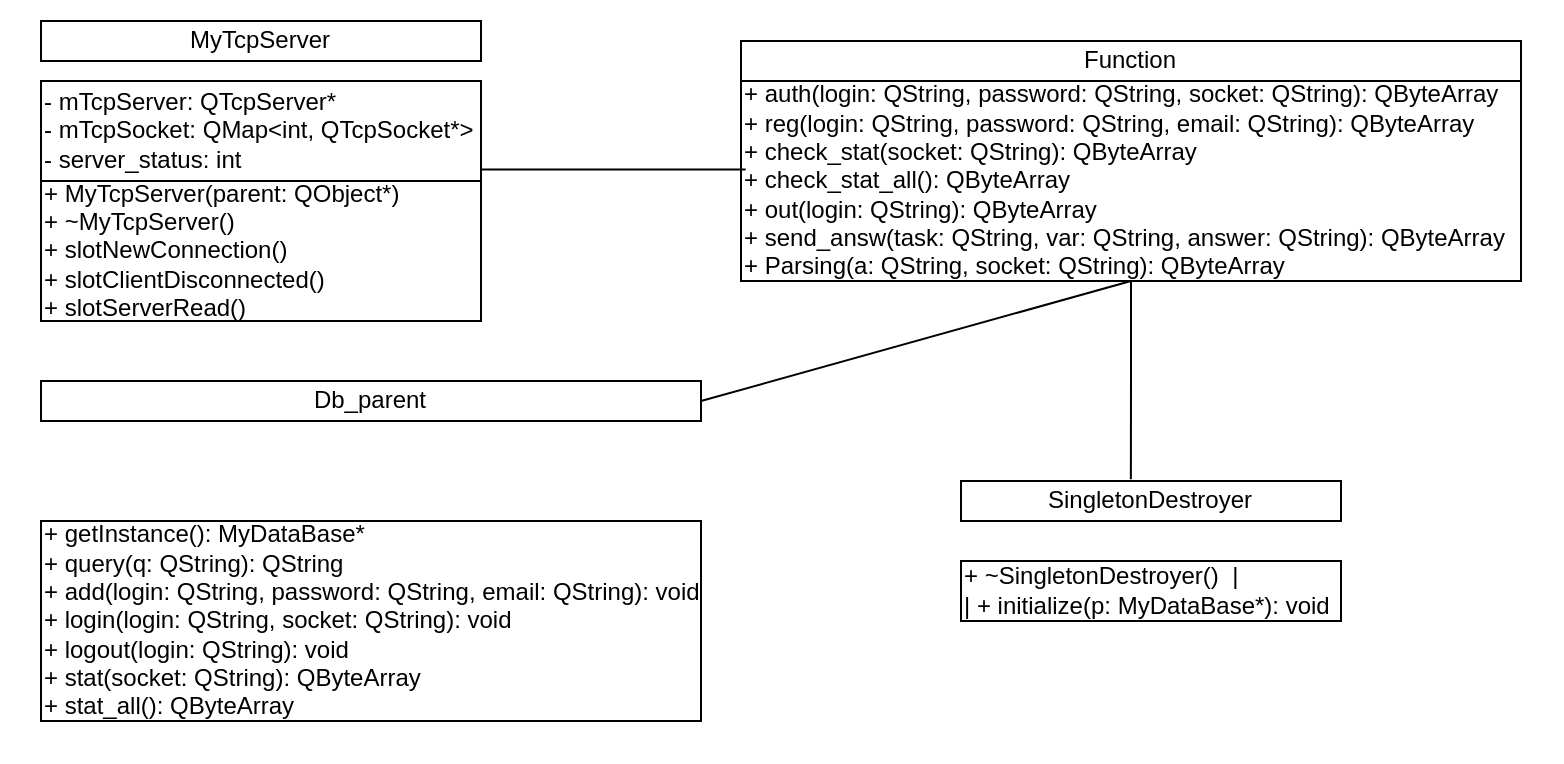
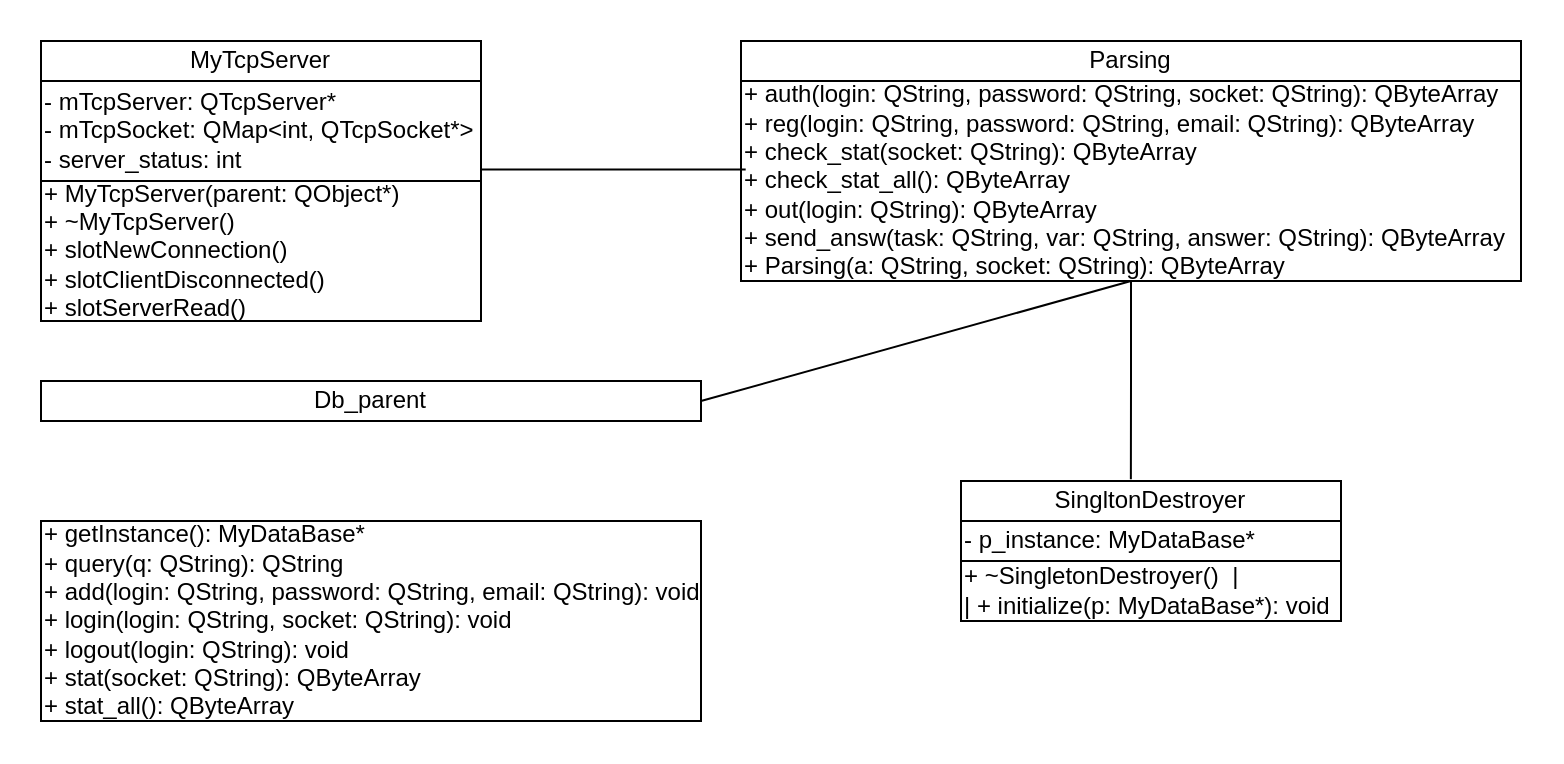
(261, 41) -> (261, 61)
(1131, 61) -> (1131, 61)
(1151, 501) -> (1151, 501)
none -> (1151, 541)
